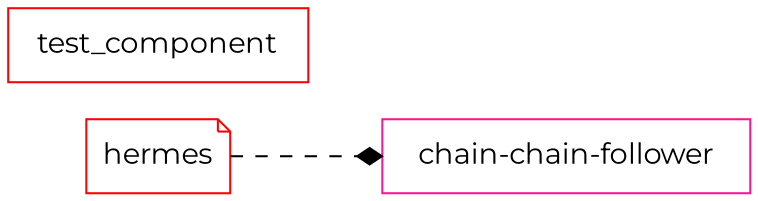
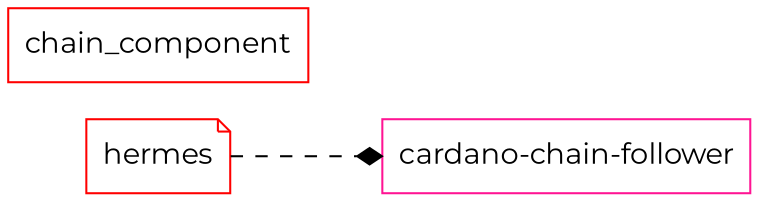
(158, 45) -> (158, 45)
(566, 156) -> (566, 156)
